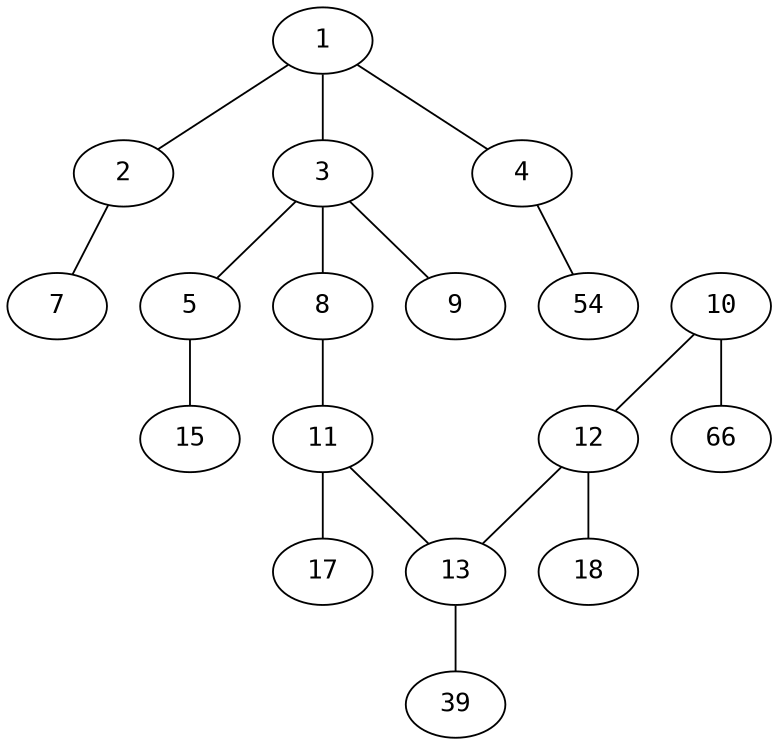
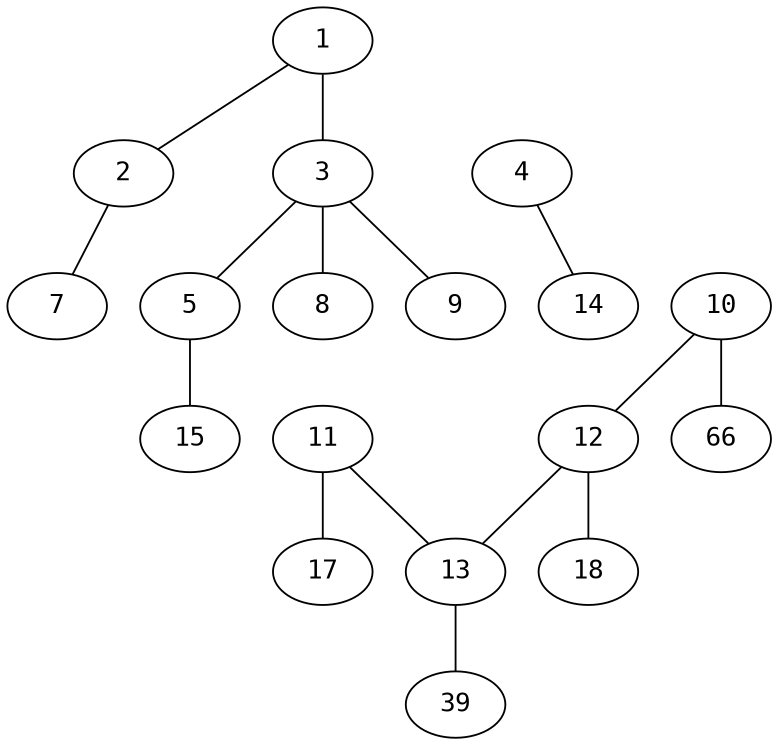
(423, 107) -> none
(588, 306) -> (588, 306)
(323, 373) -> none
